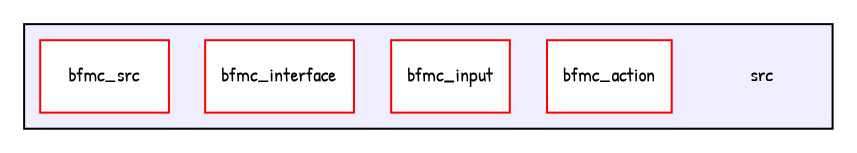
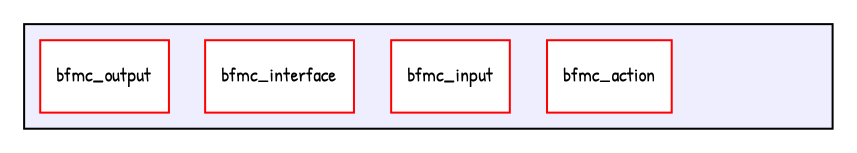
(105, 76) -> (105, 76)
(762, 76) -> none
